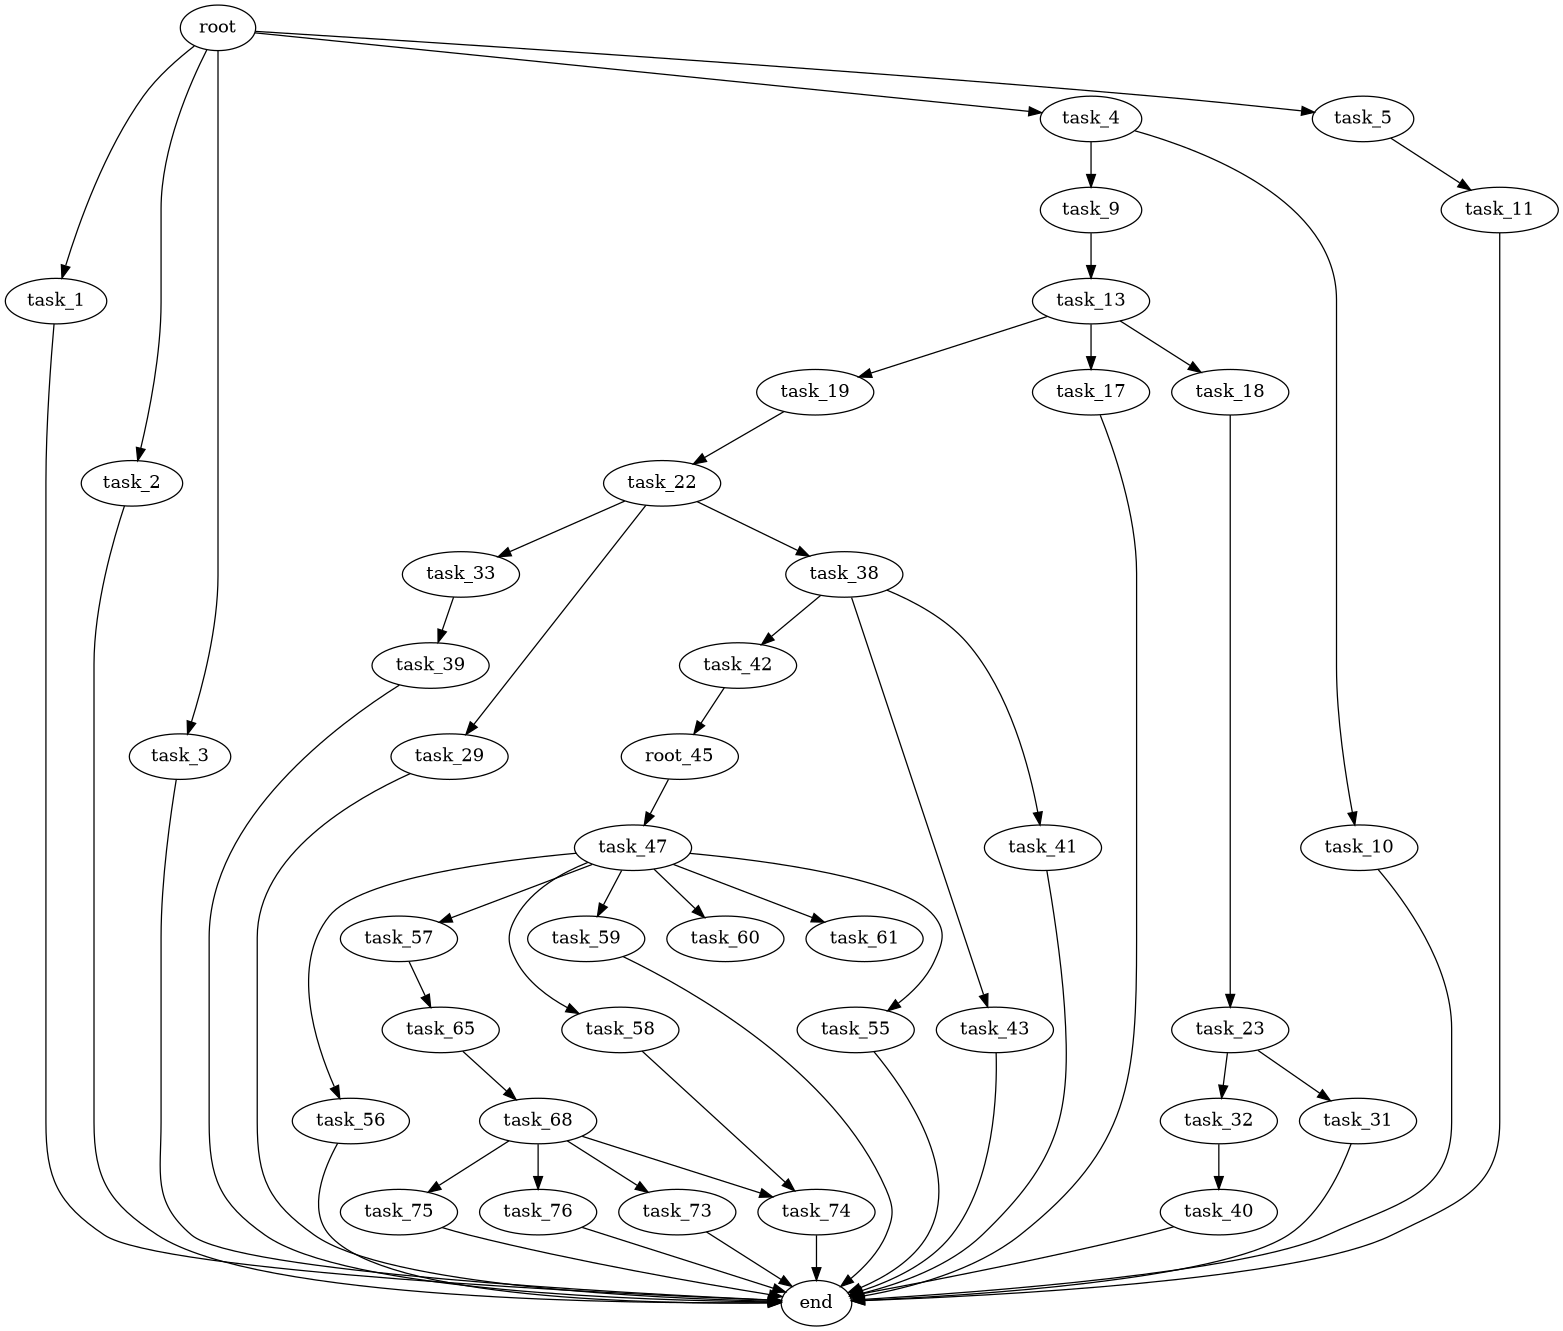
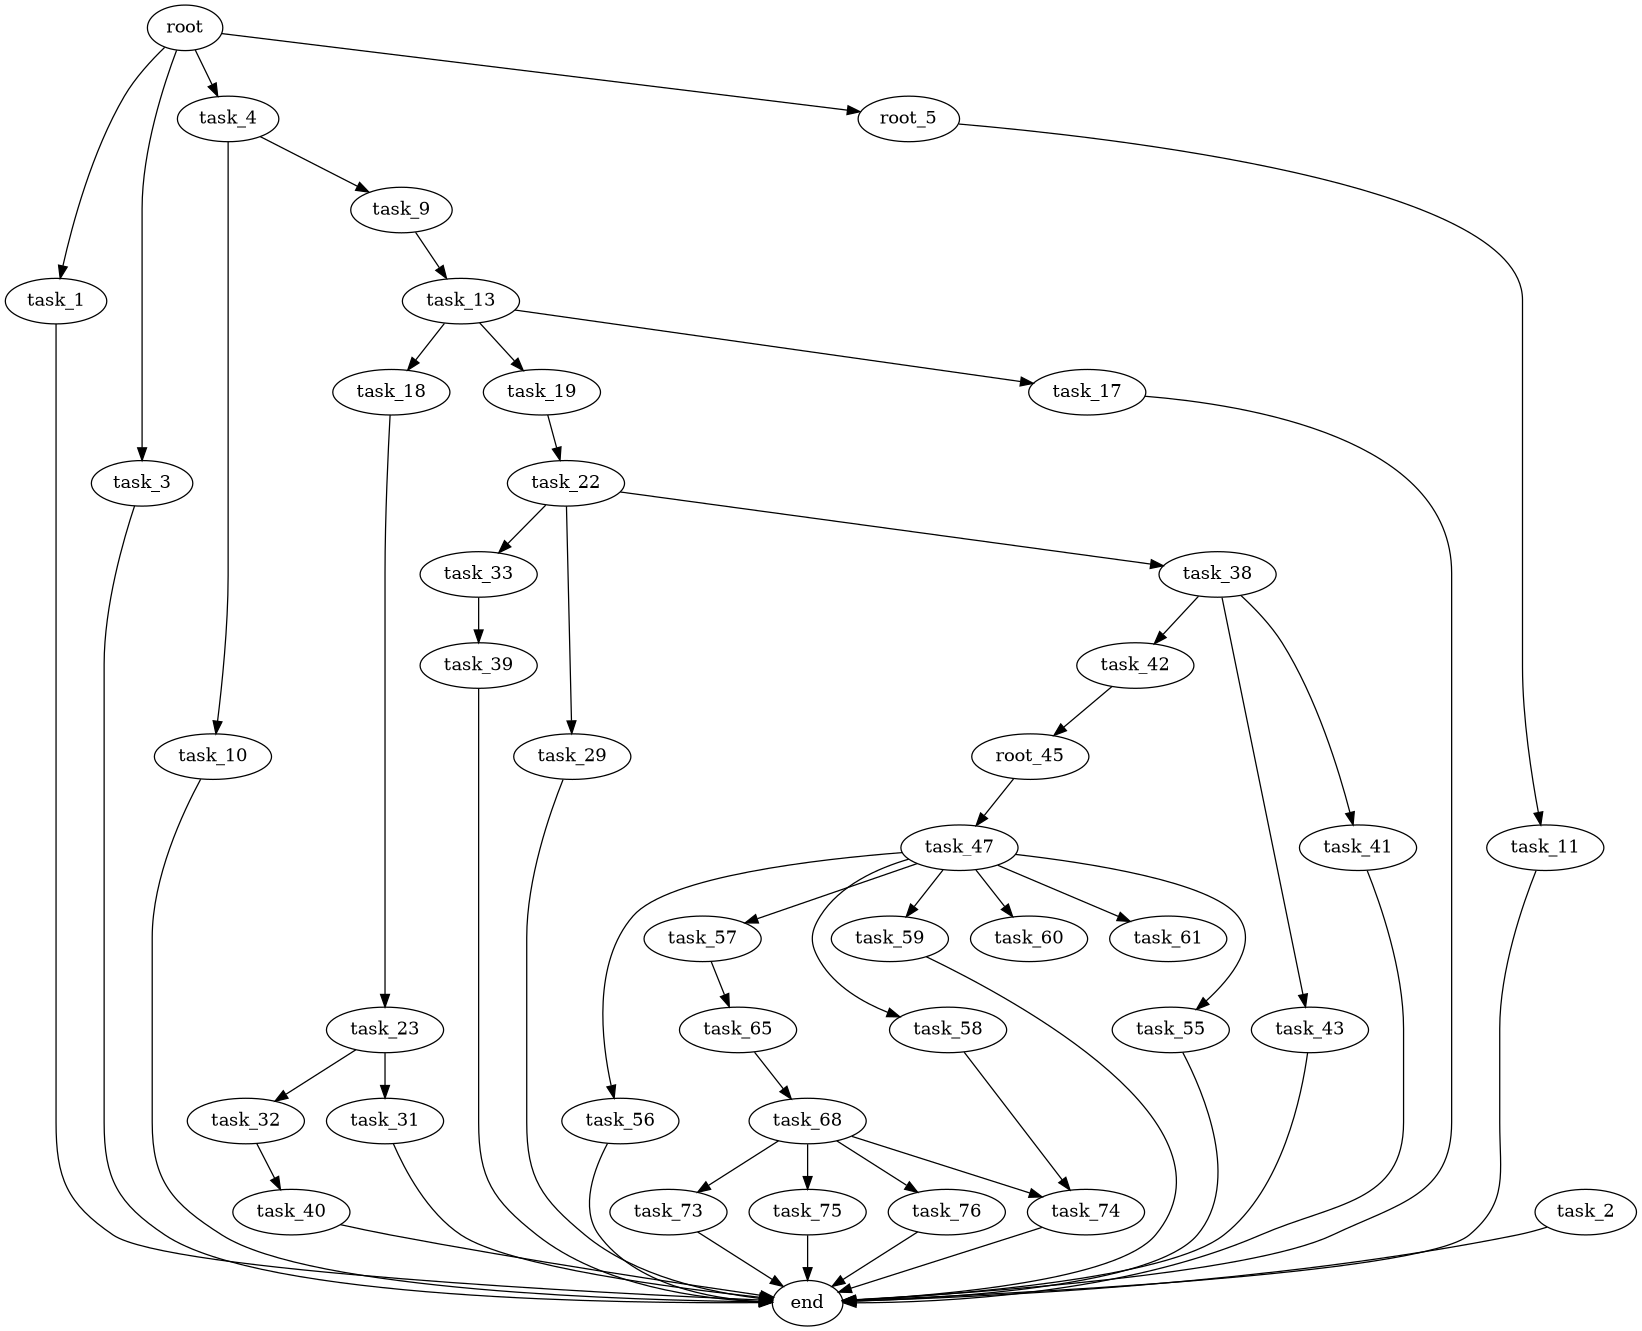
(1363, 119) -> (909, 119)
(161, 246) -> none
